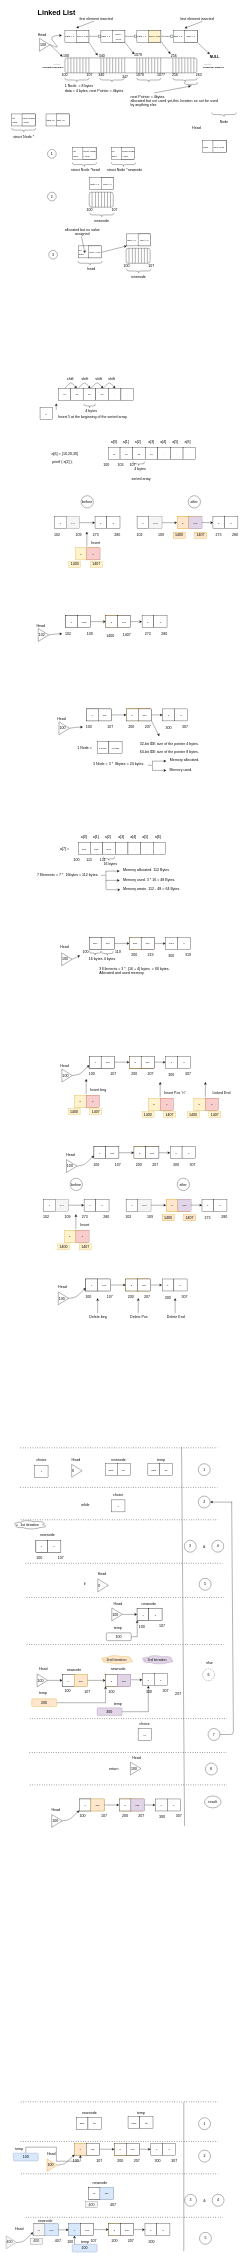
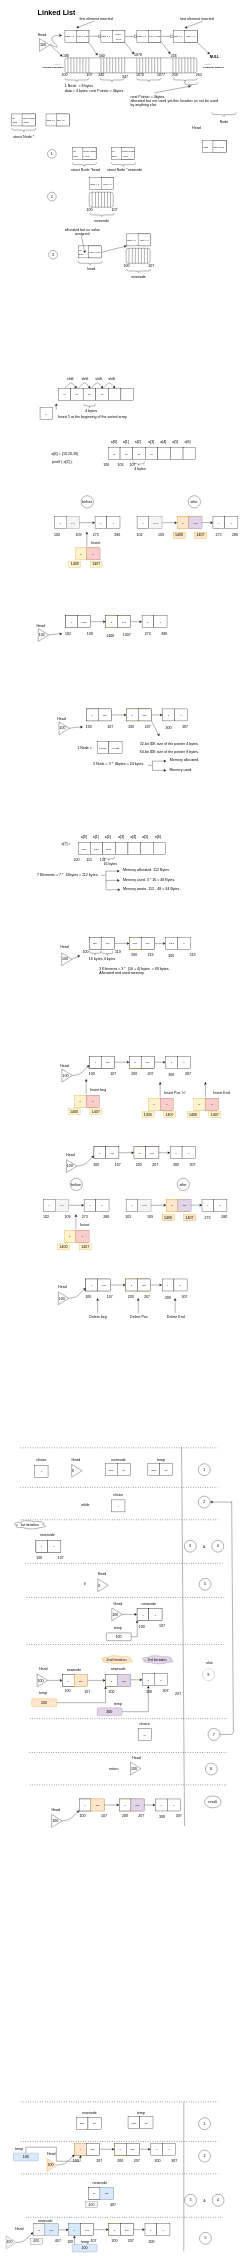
(155, 36) -> (155, 36)
(142, 479) -> none
(67, 849) -> (68, 844)
(188, 955) -> (193, 955)
(222, 1093) -> (222, 1093)
